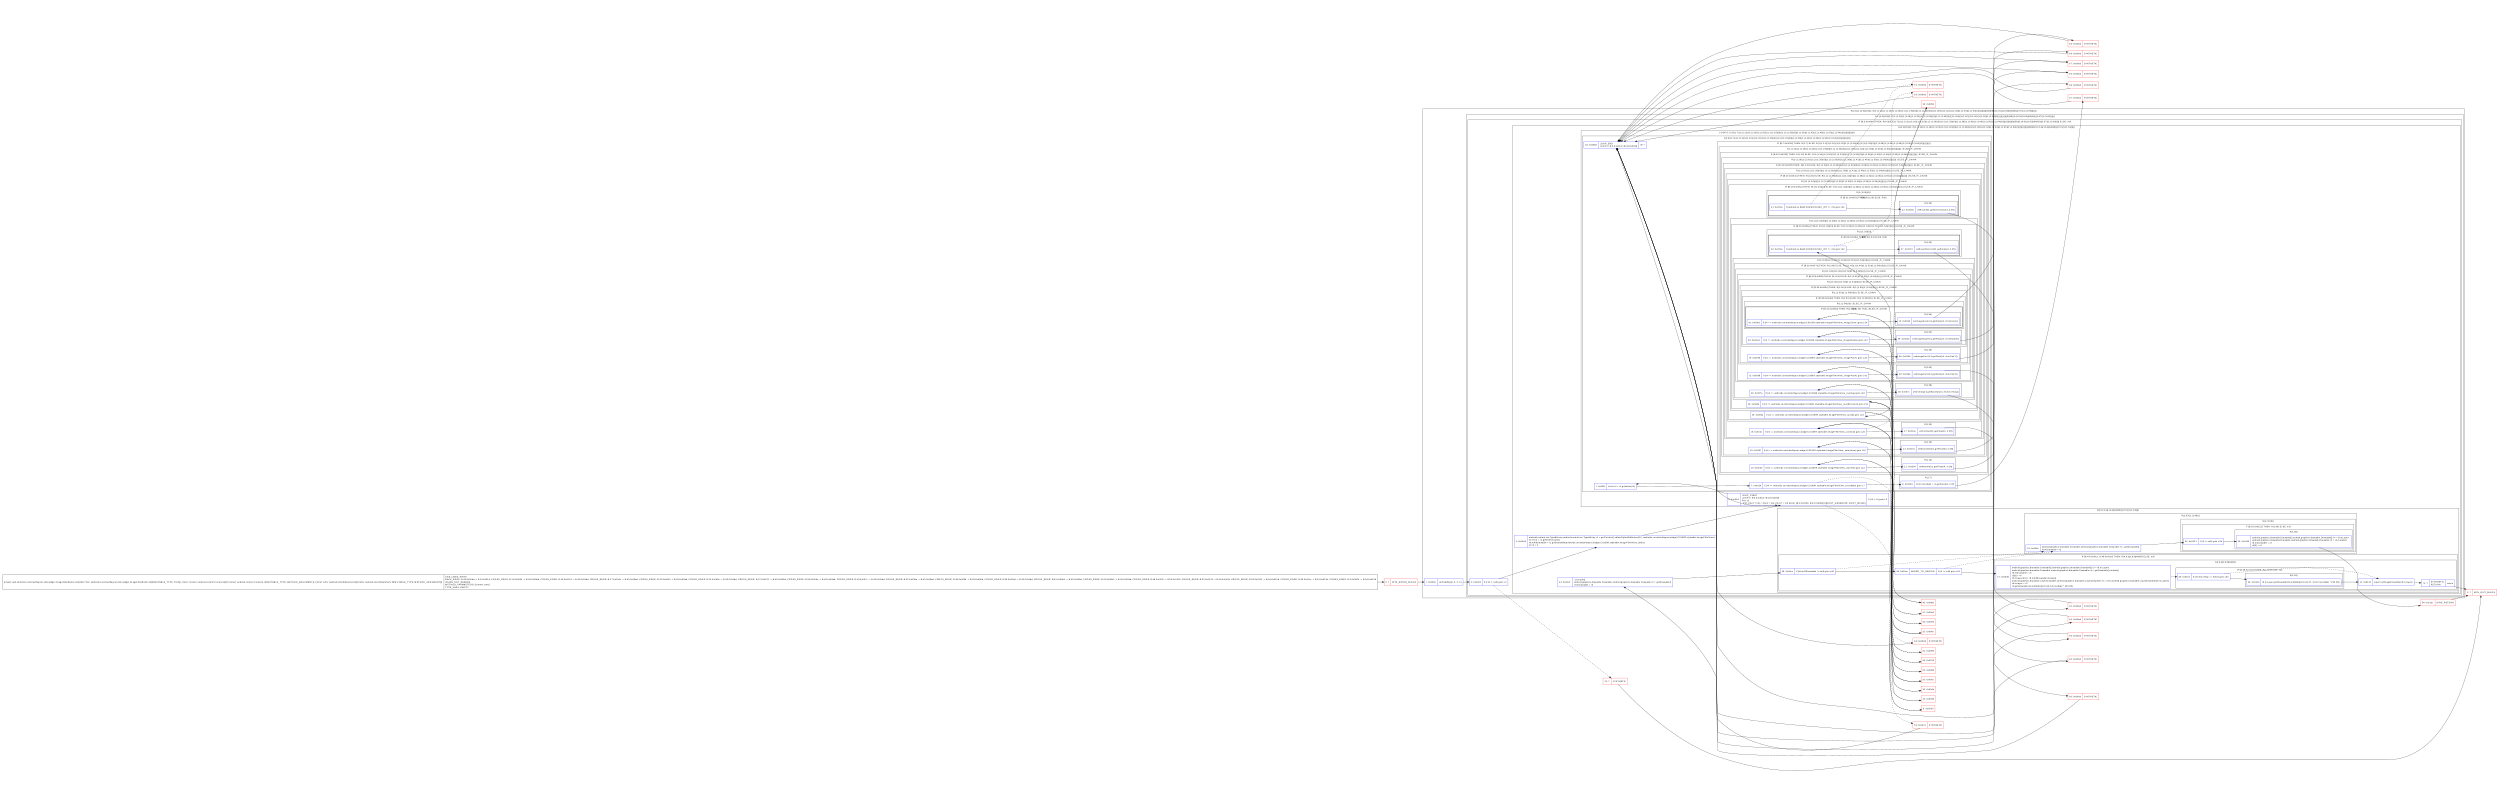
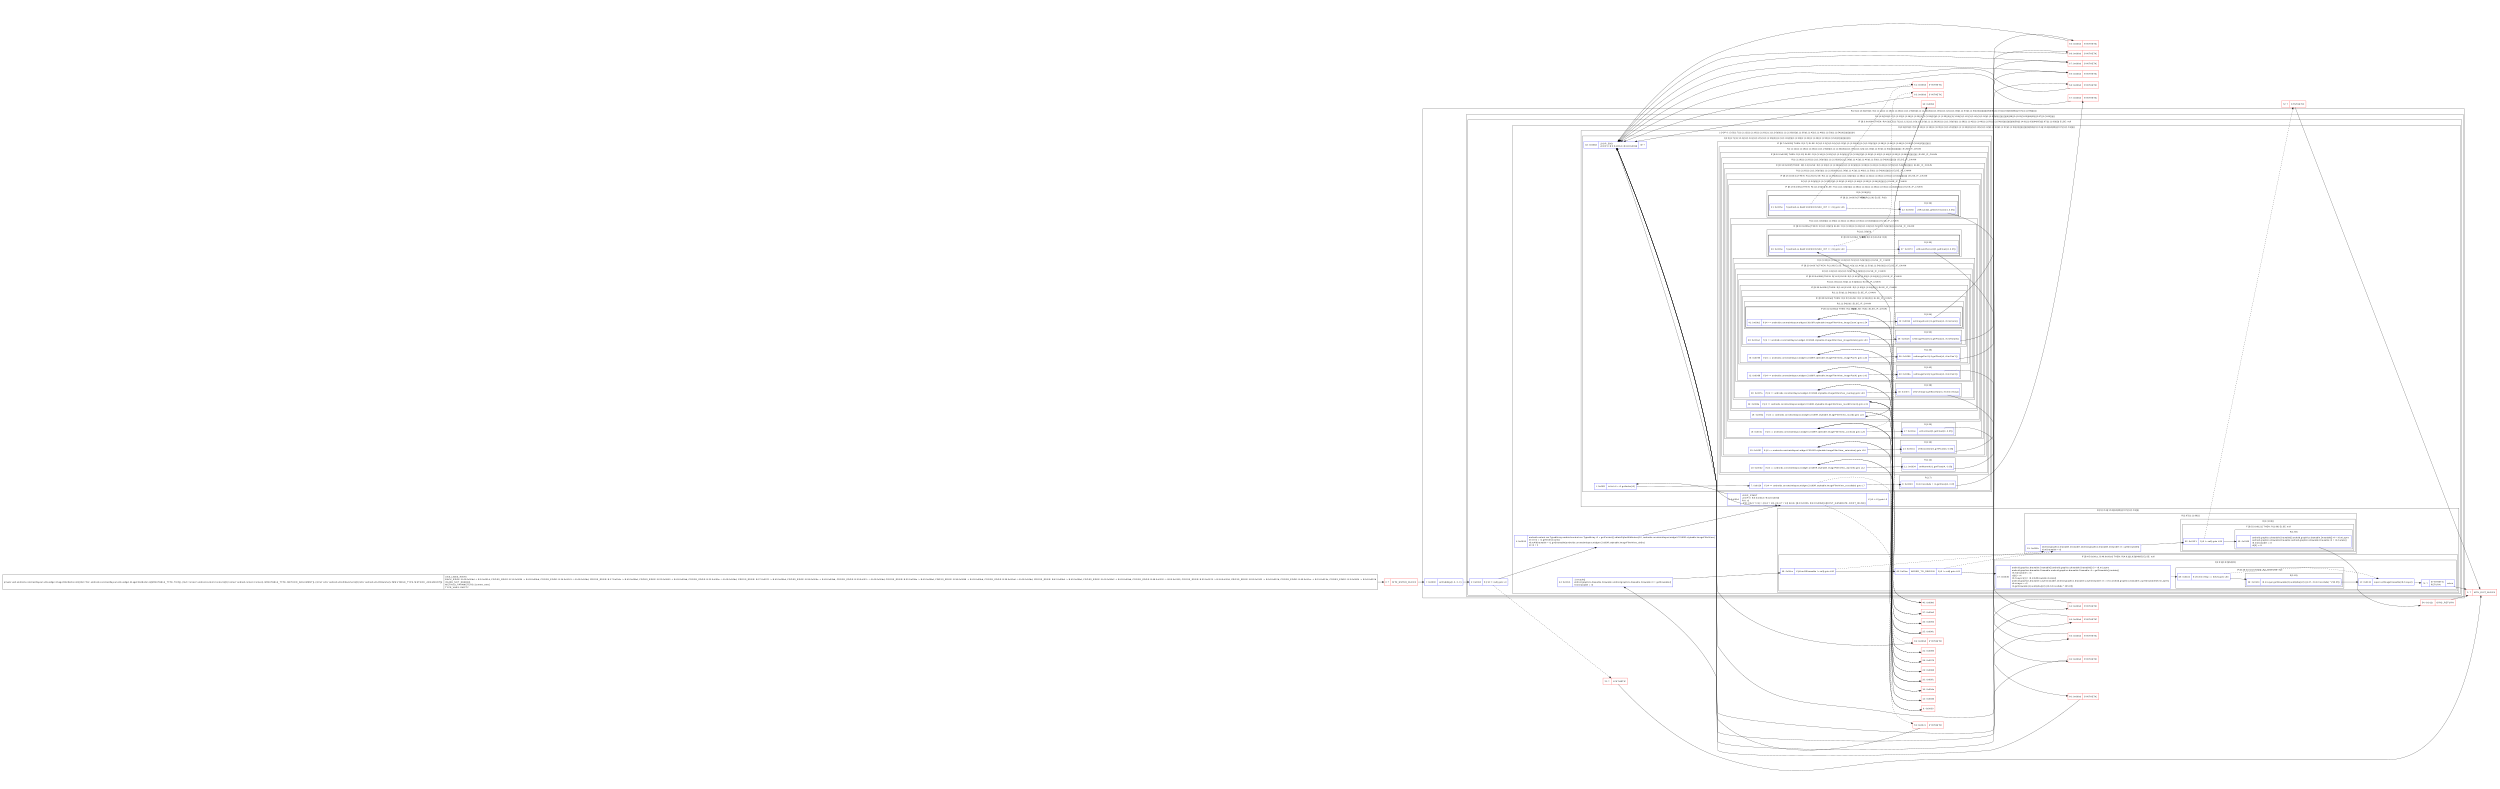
none -> (2294, 104)
